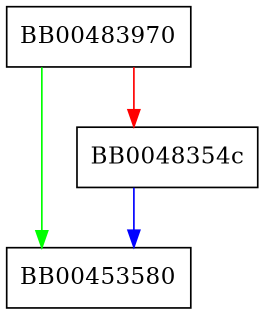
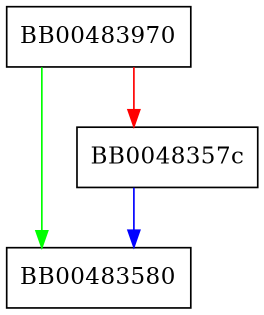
(167, 157) -> (167, 157)
(99, 278) -> (99, 278)
